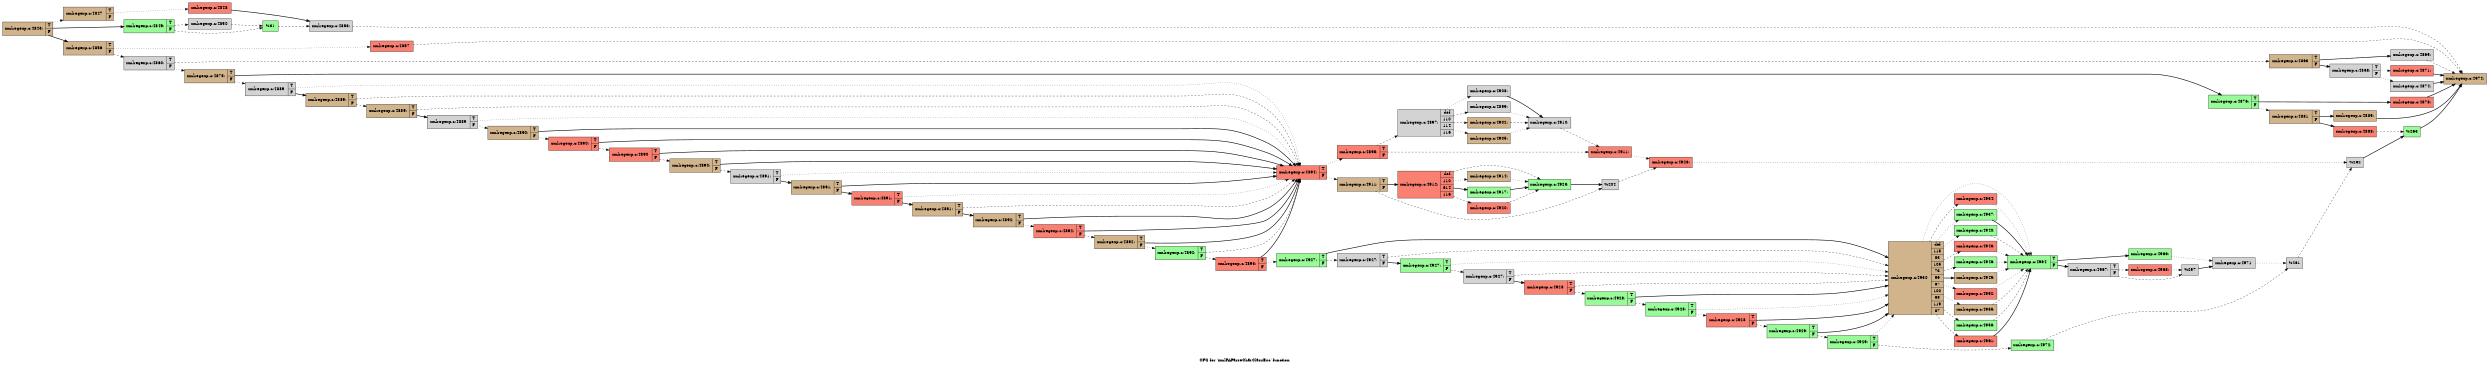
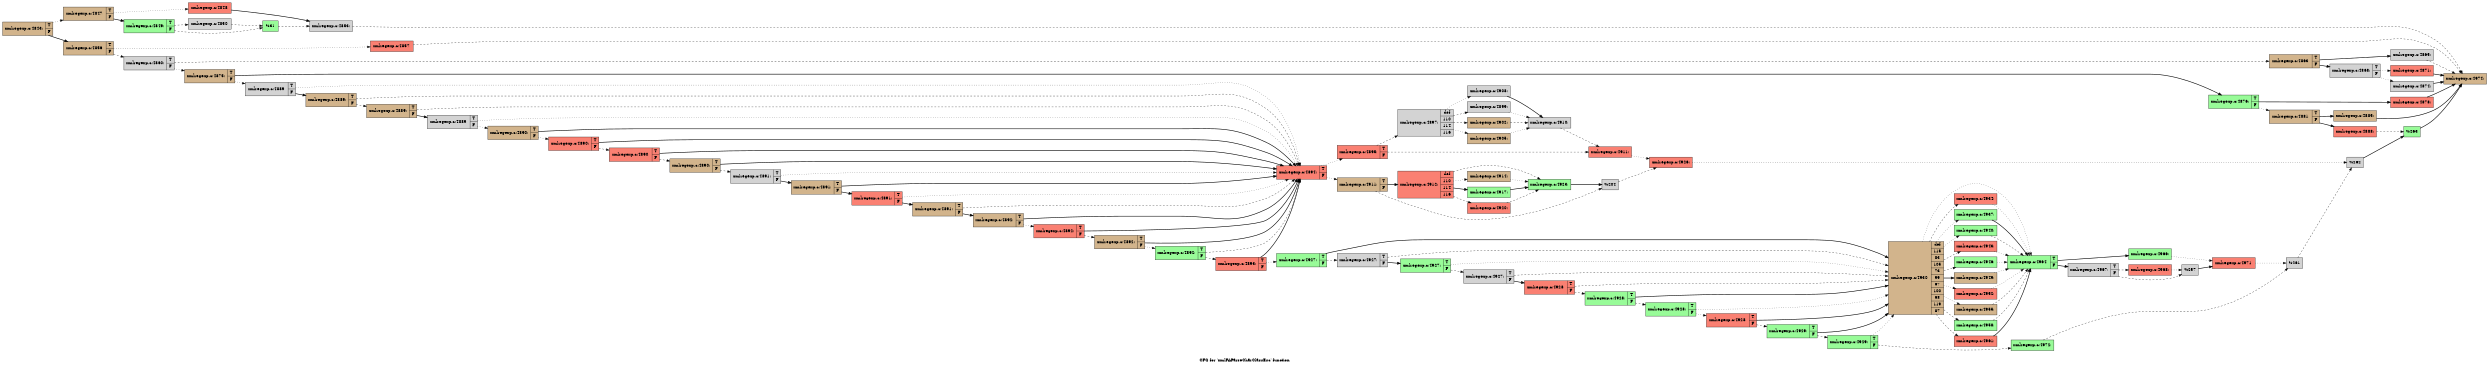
(87, 27) -> (117, 20)
(1447, 188) -> (1447, 188)
(2234, 263) -> (2234, 263)
